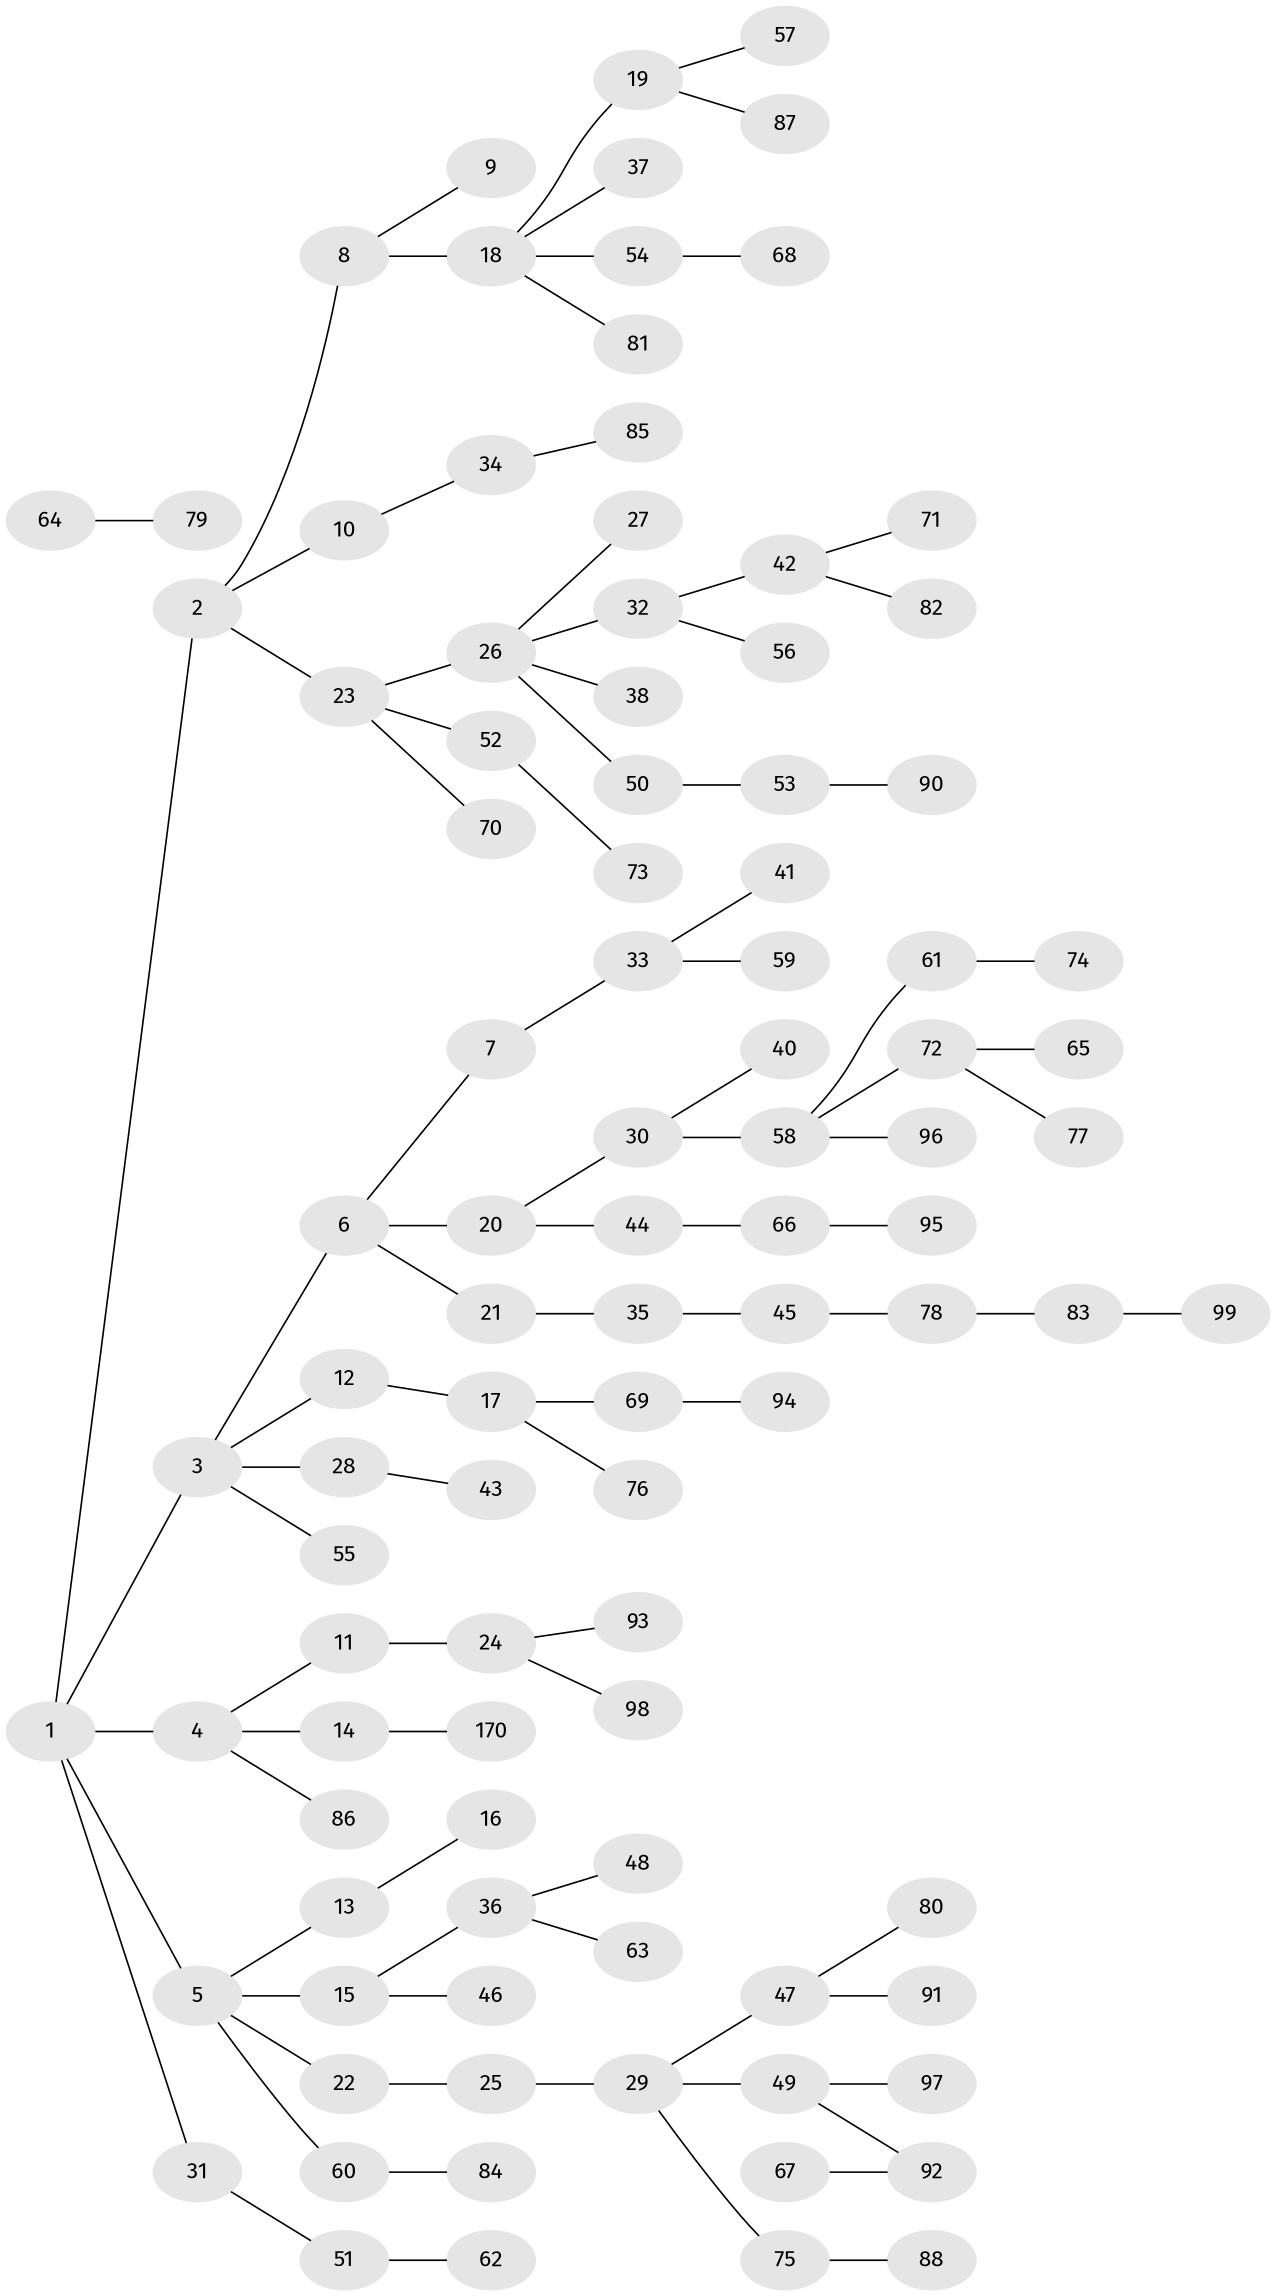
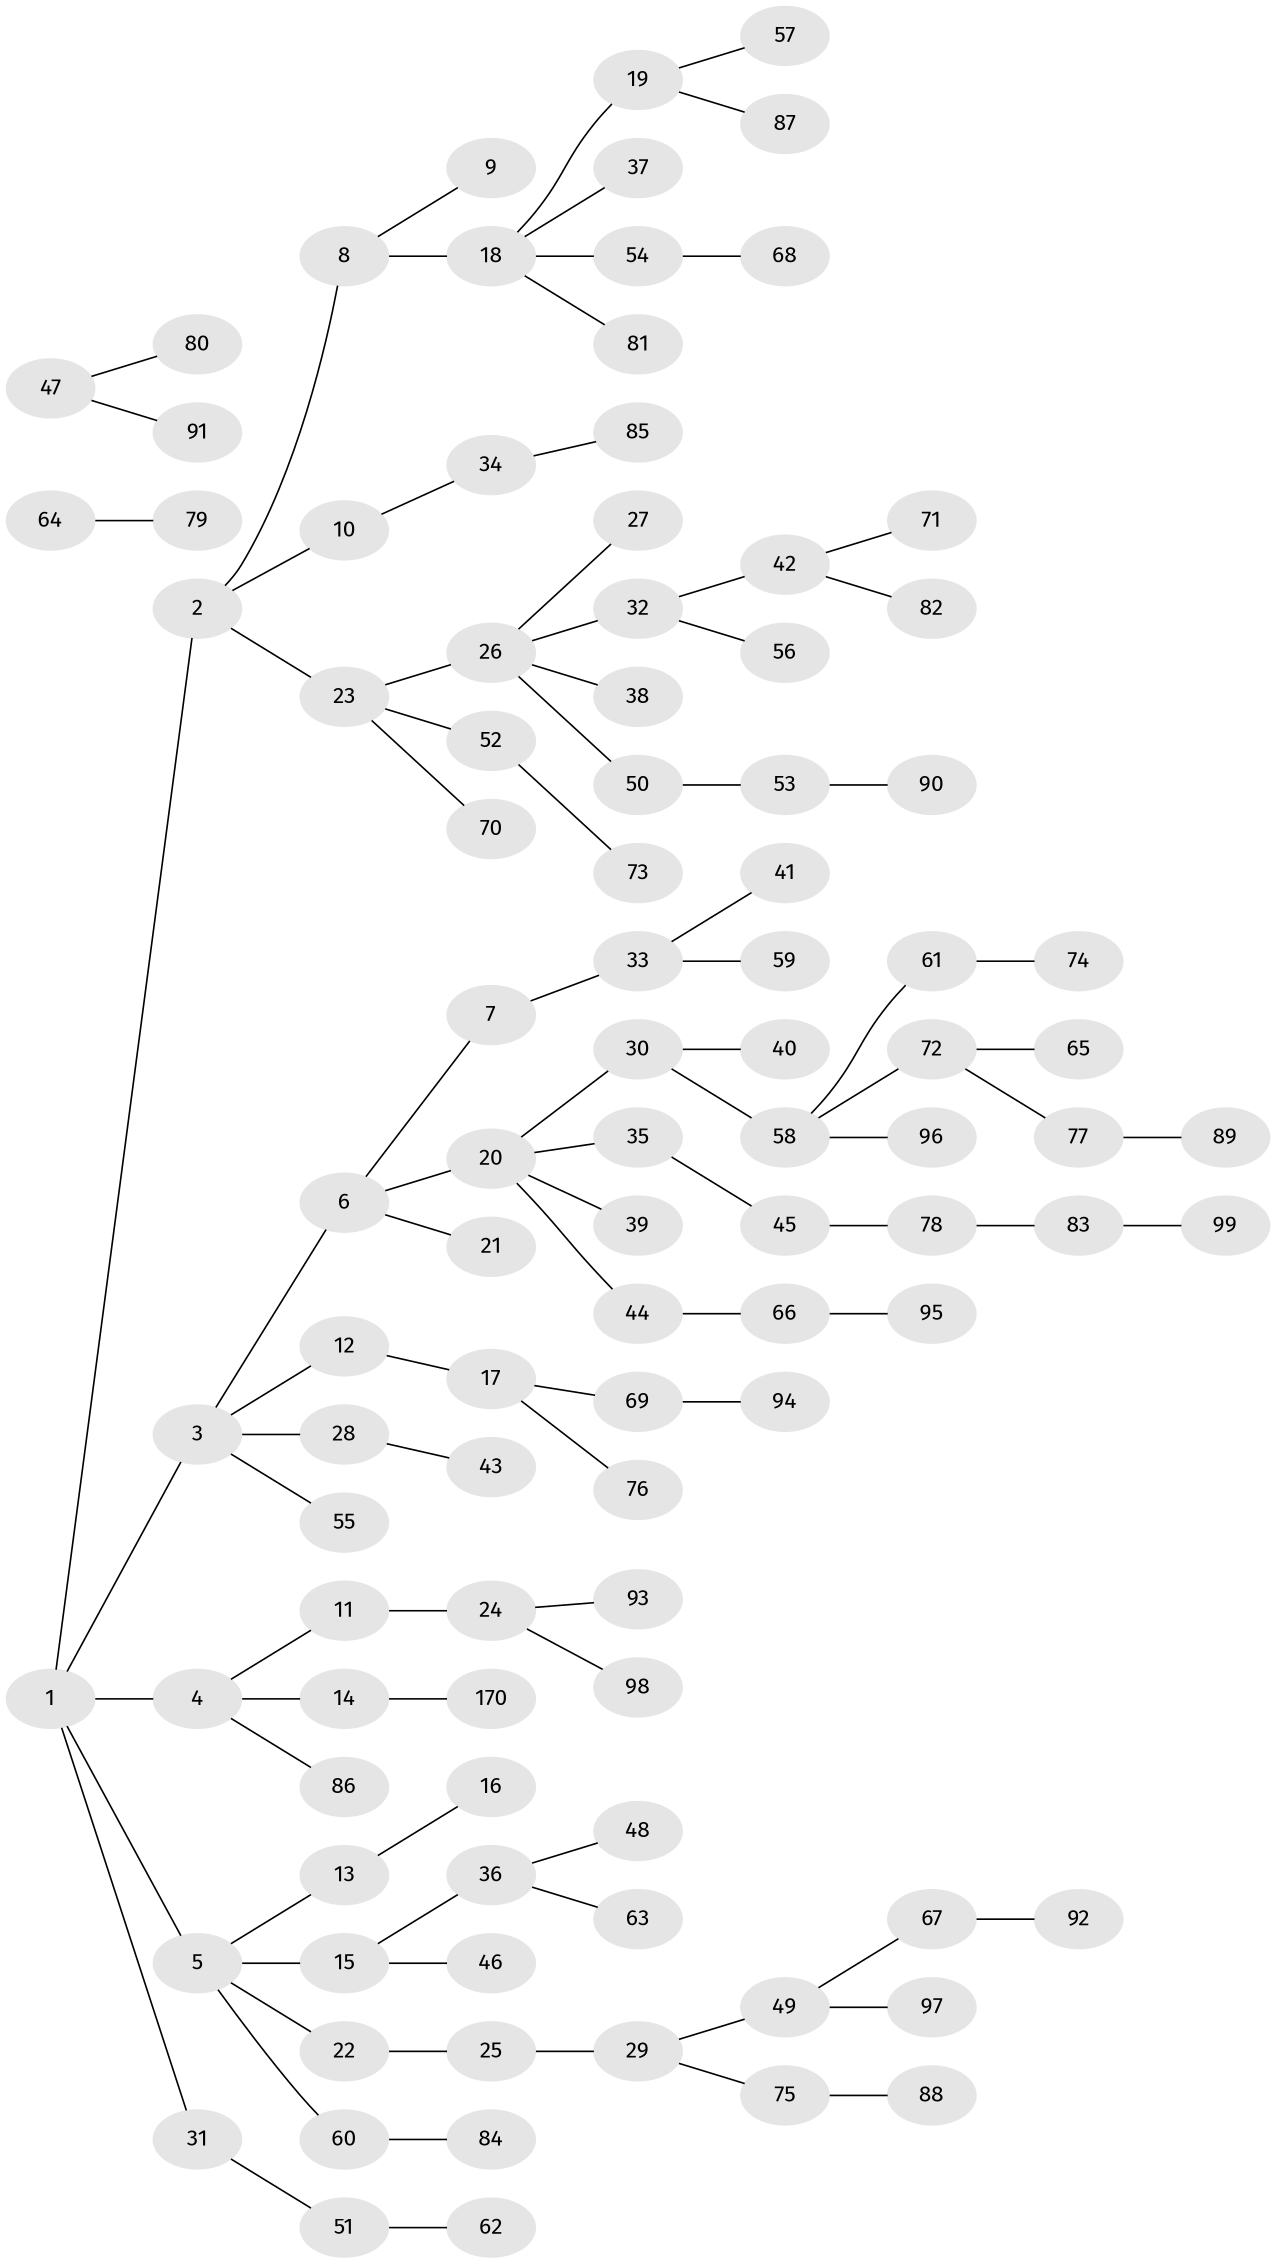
none -> (1226, 1137)
none -> (638, 1226)
(565, 1314) -> (564, 1148)
(712, 2040) -> none
(858, 2128) -> (858, 1963)
